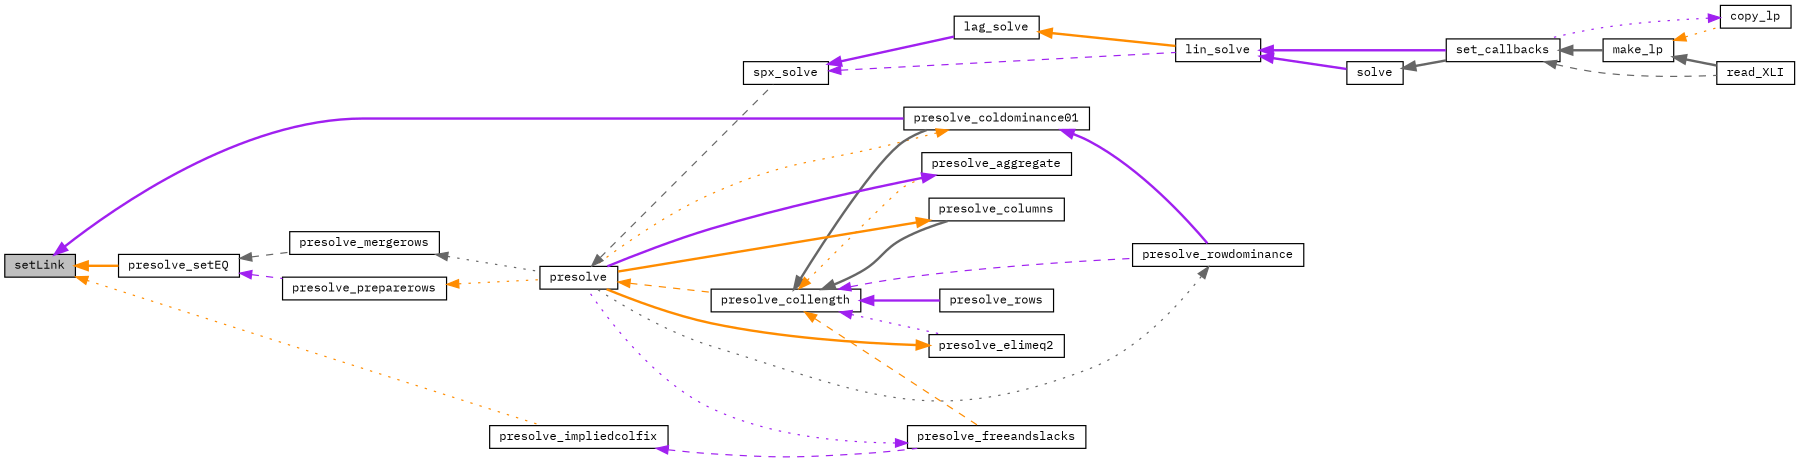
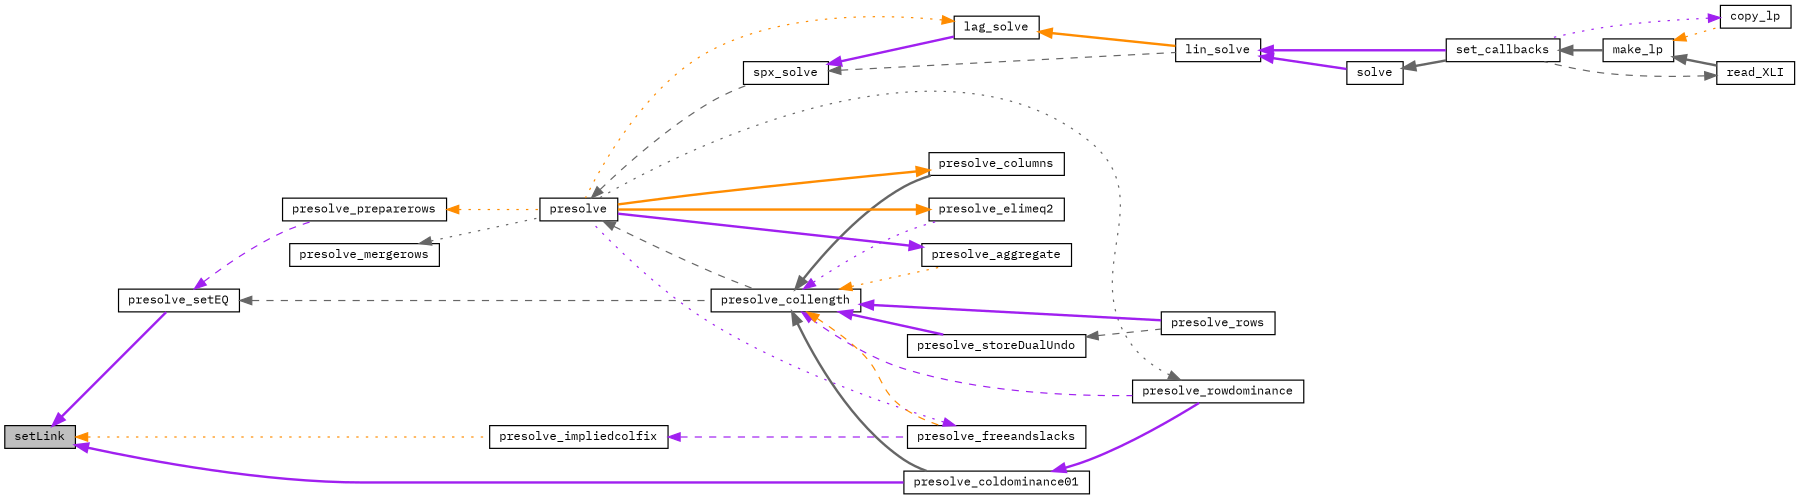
(1008, 61) -> (1008, 61)
(1636, 76) -> (1624, 75)
(756, 176) -> (729, 42)
(271, 255) -> (482, 301)
(103, 266) -> (114, 364)
(671, 288) -> (683, 259)
none -> (997, 346)
